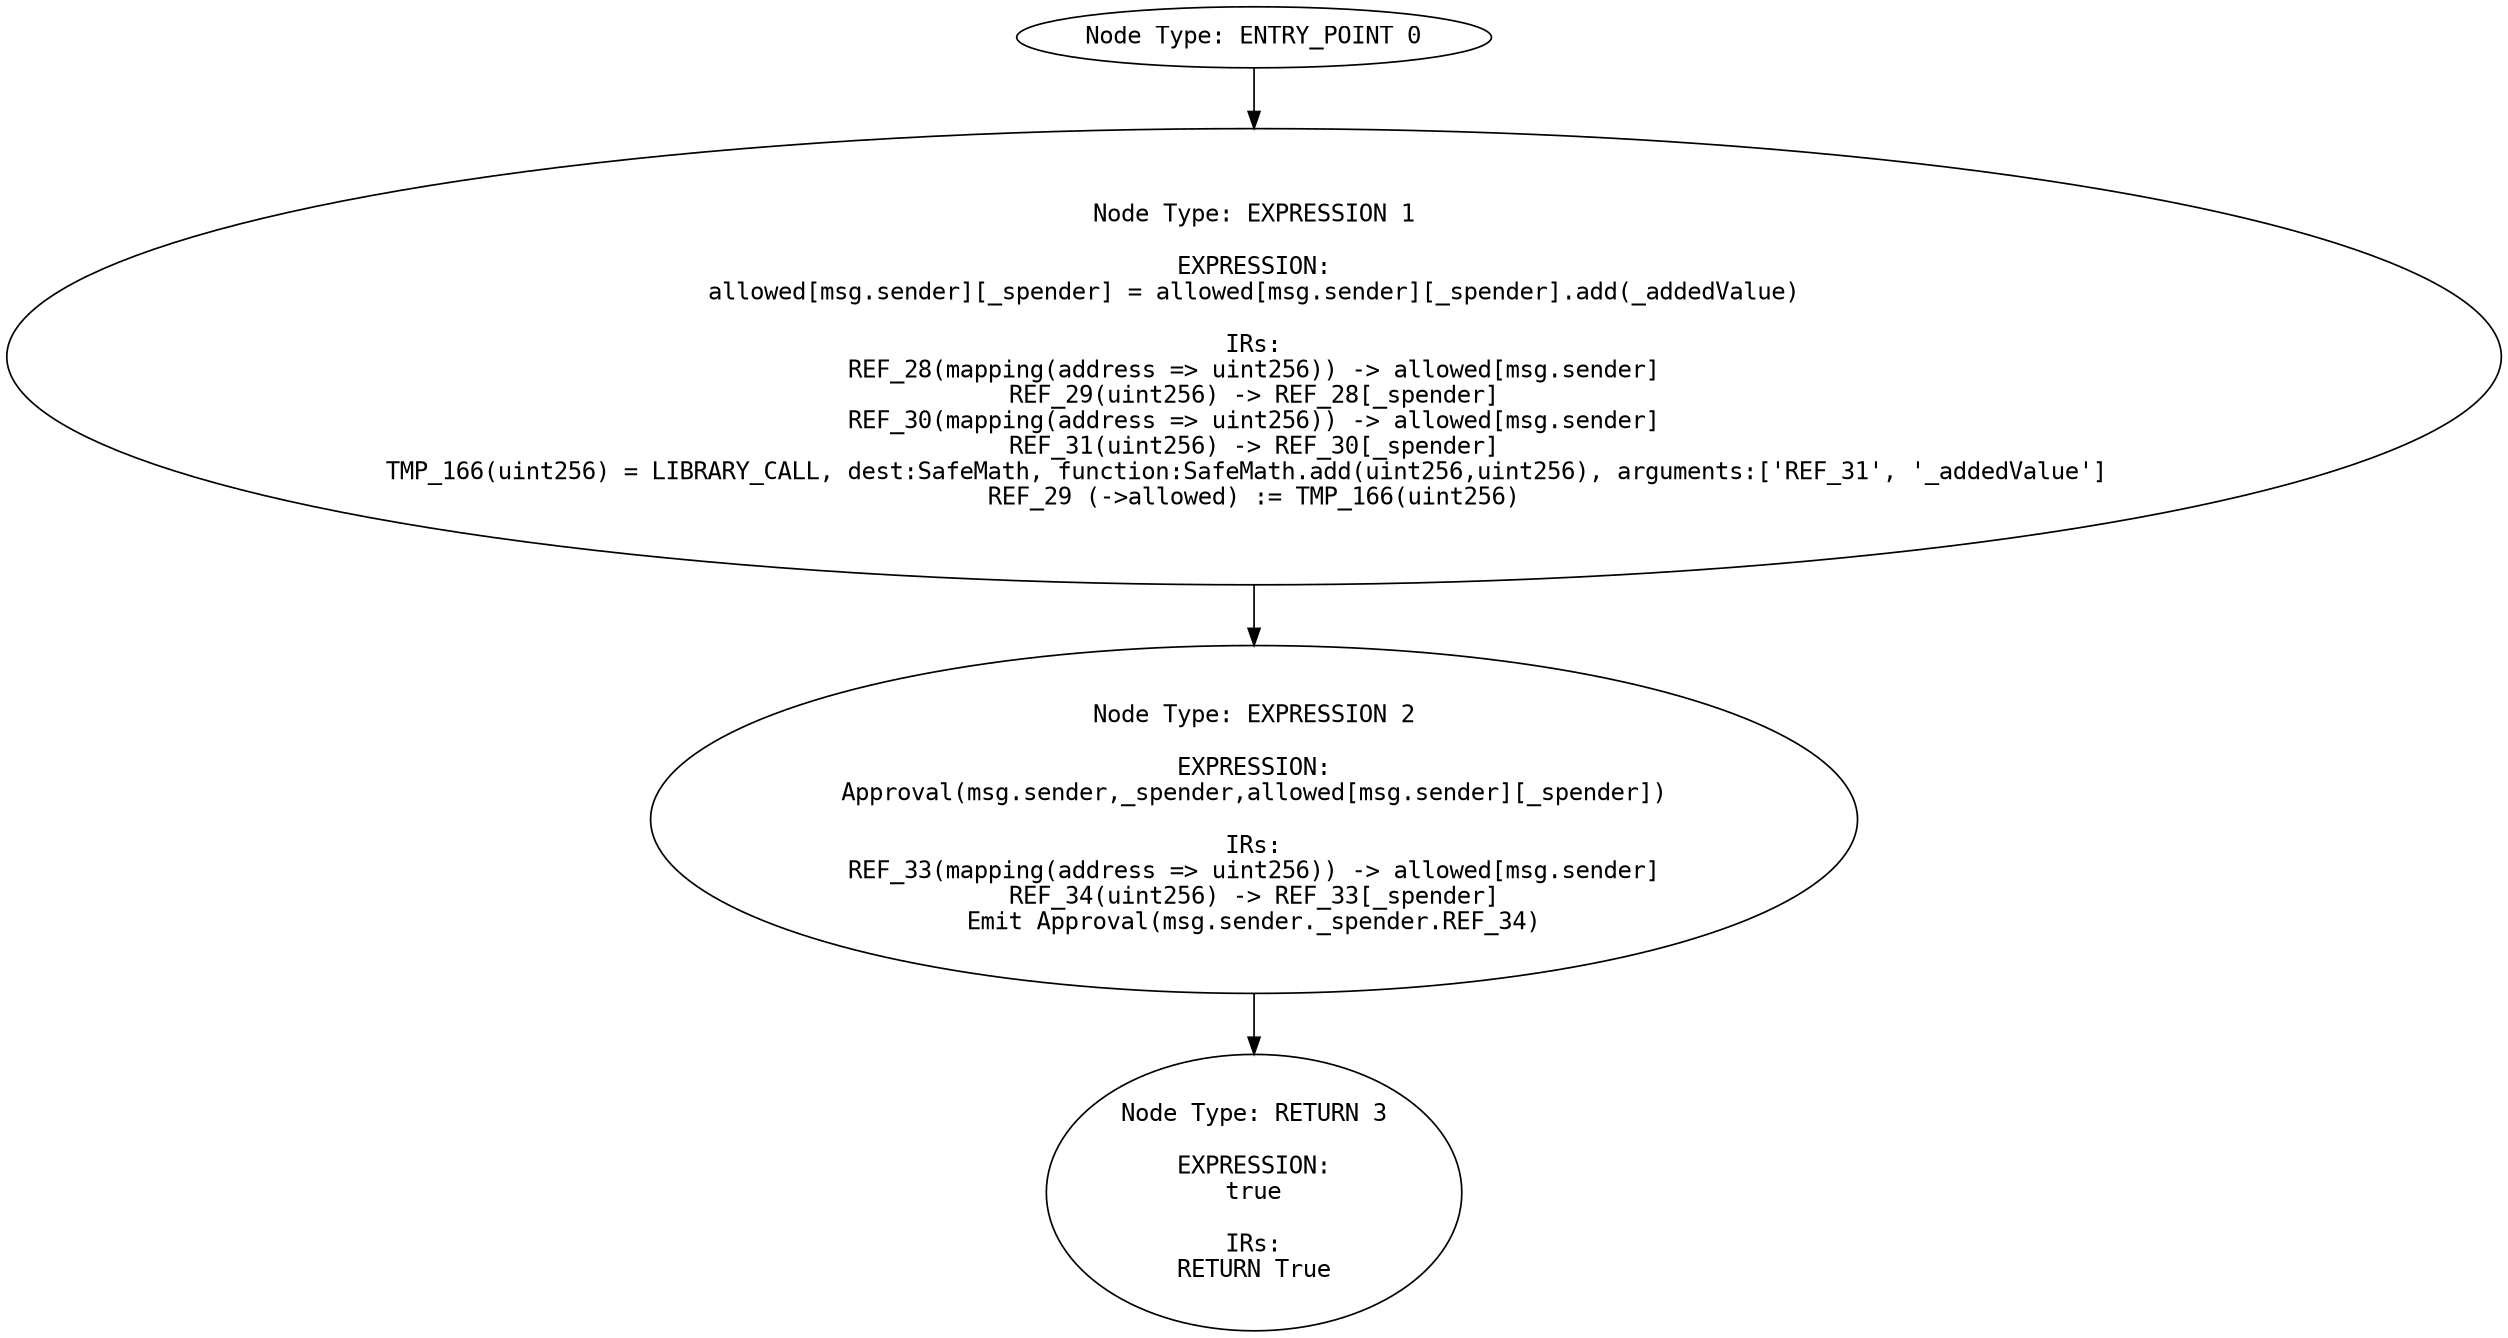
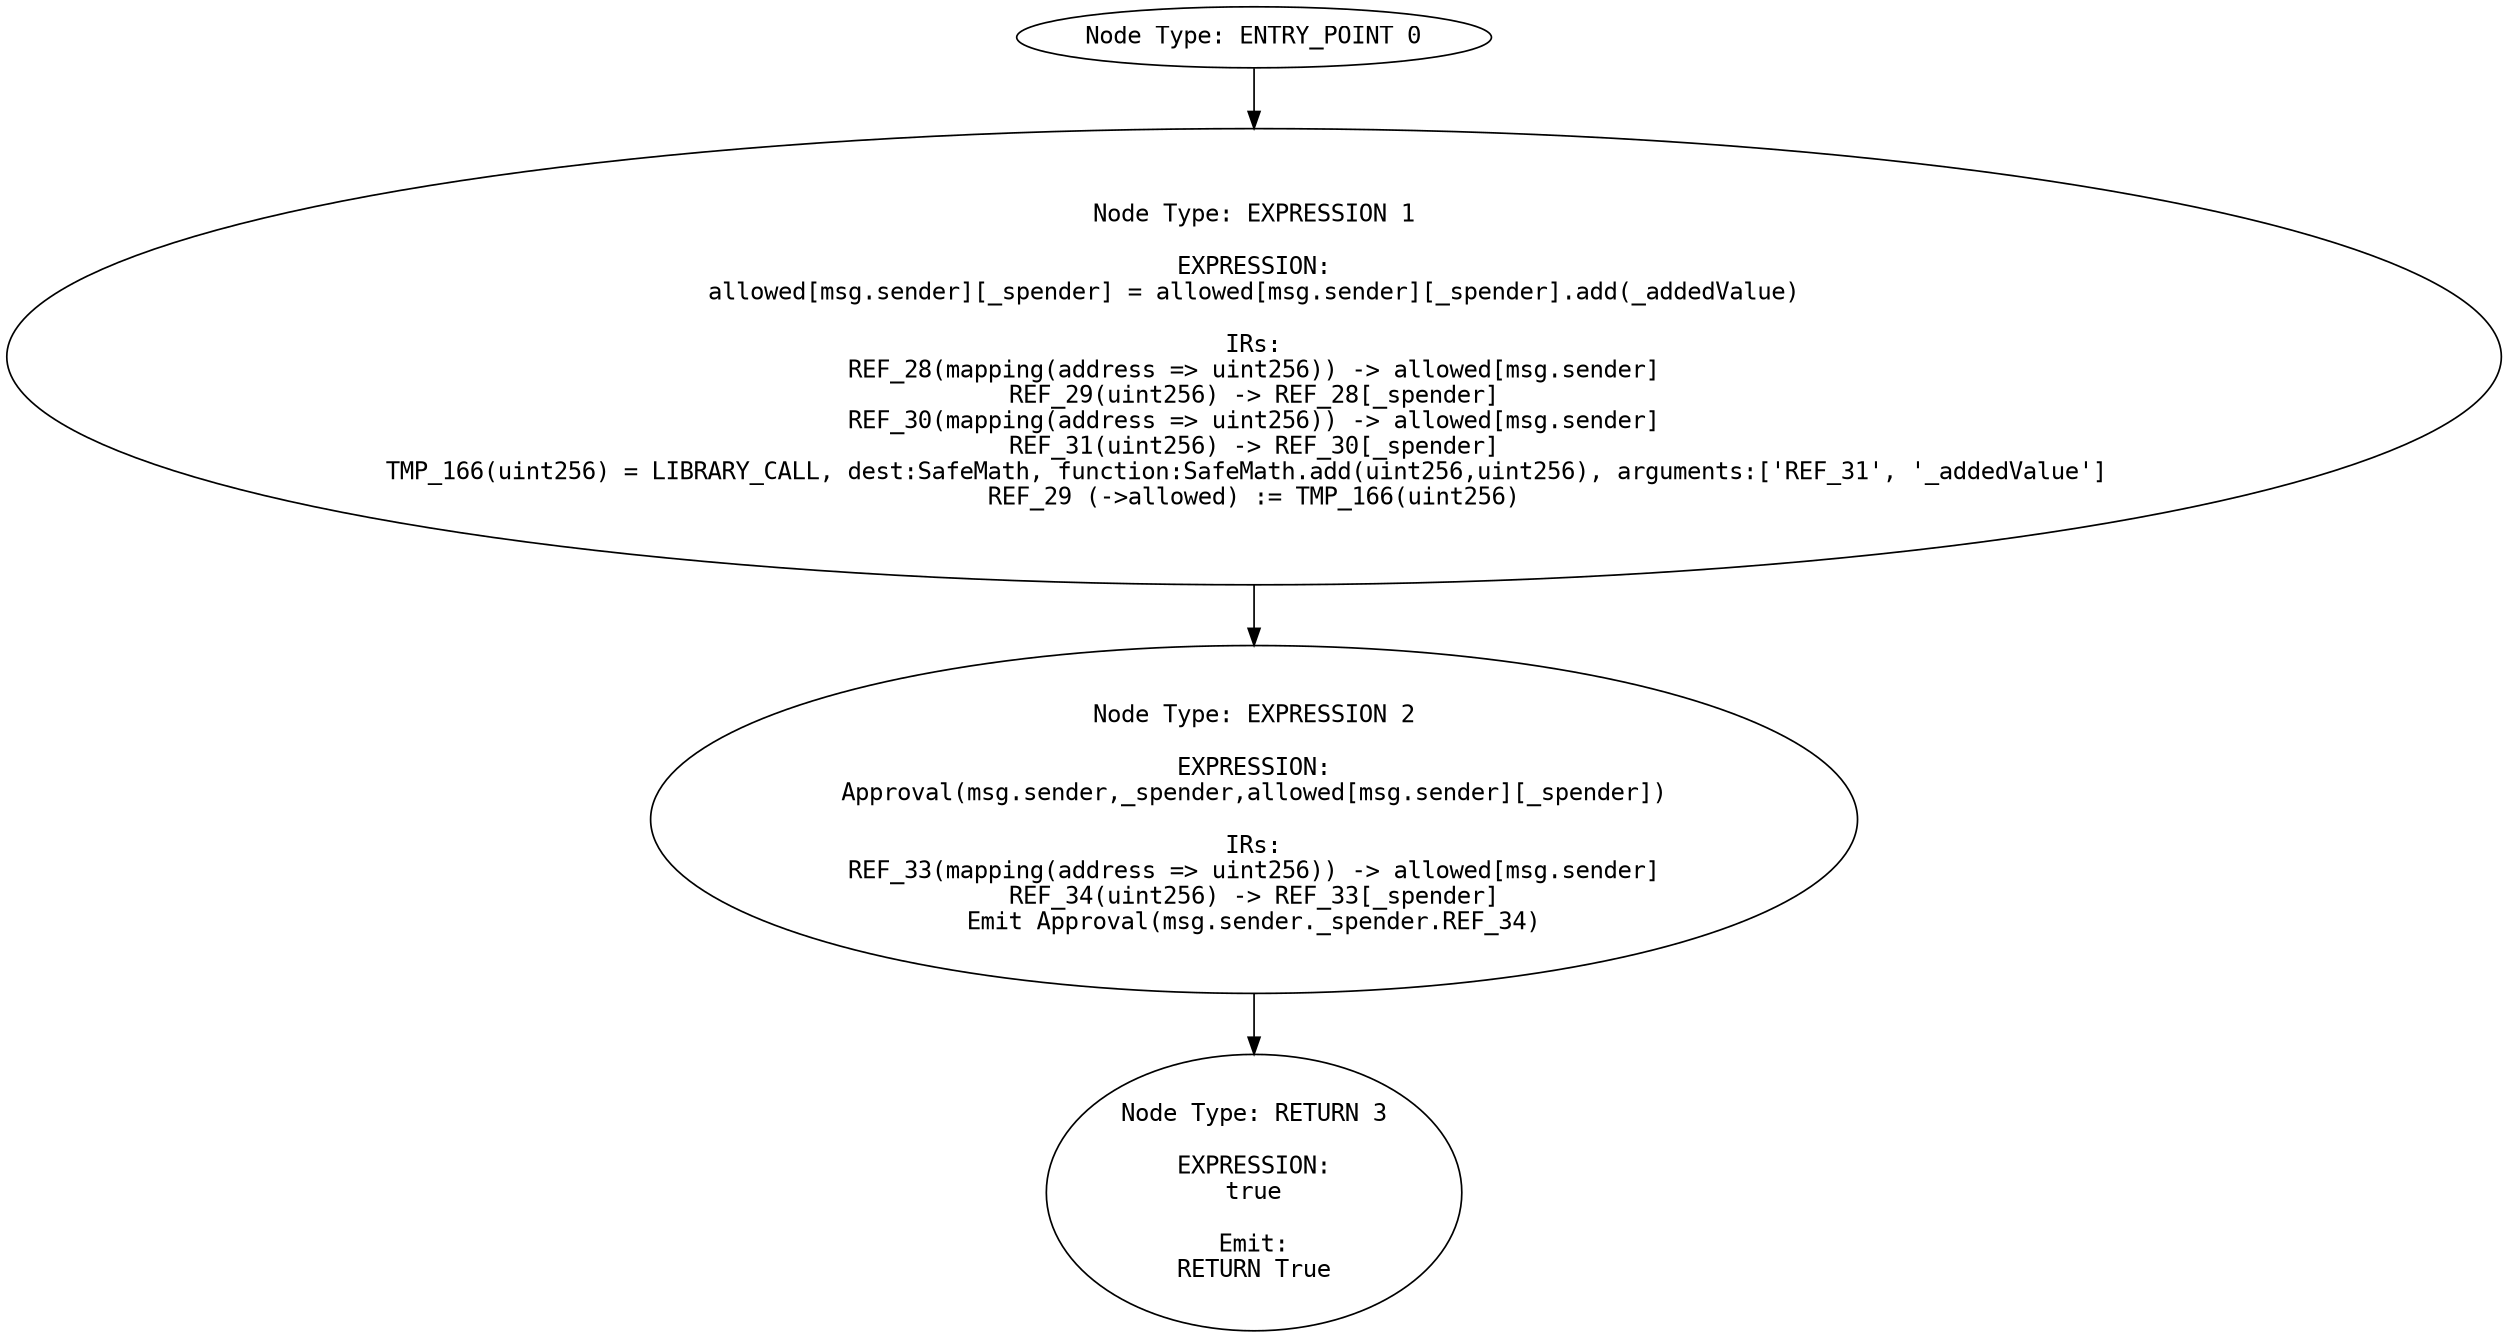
(1254, 1193) -> (1254, 1193)
